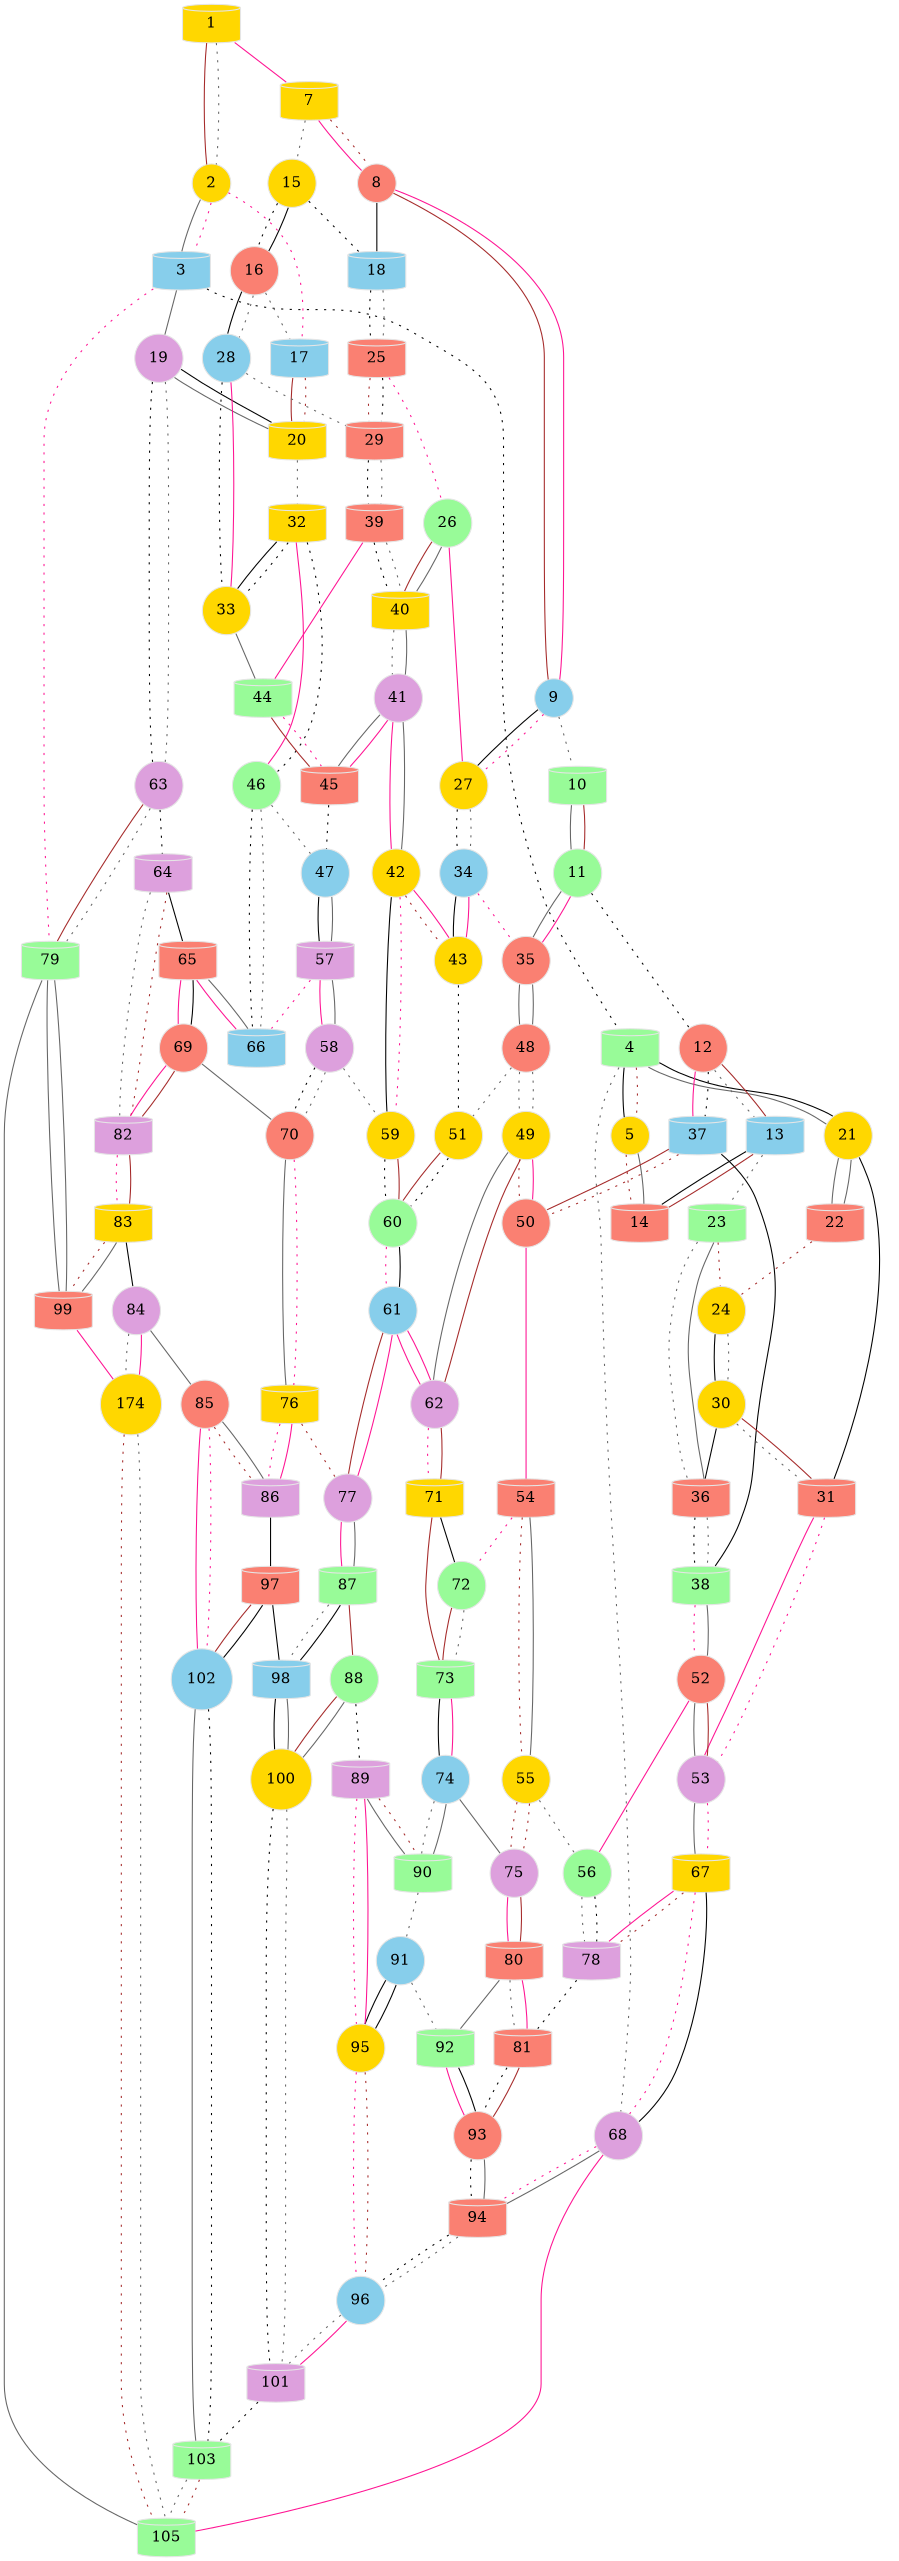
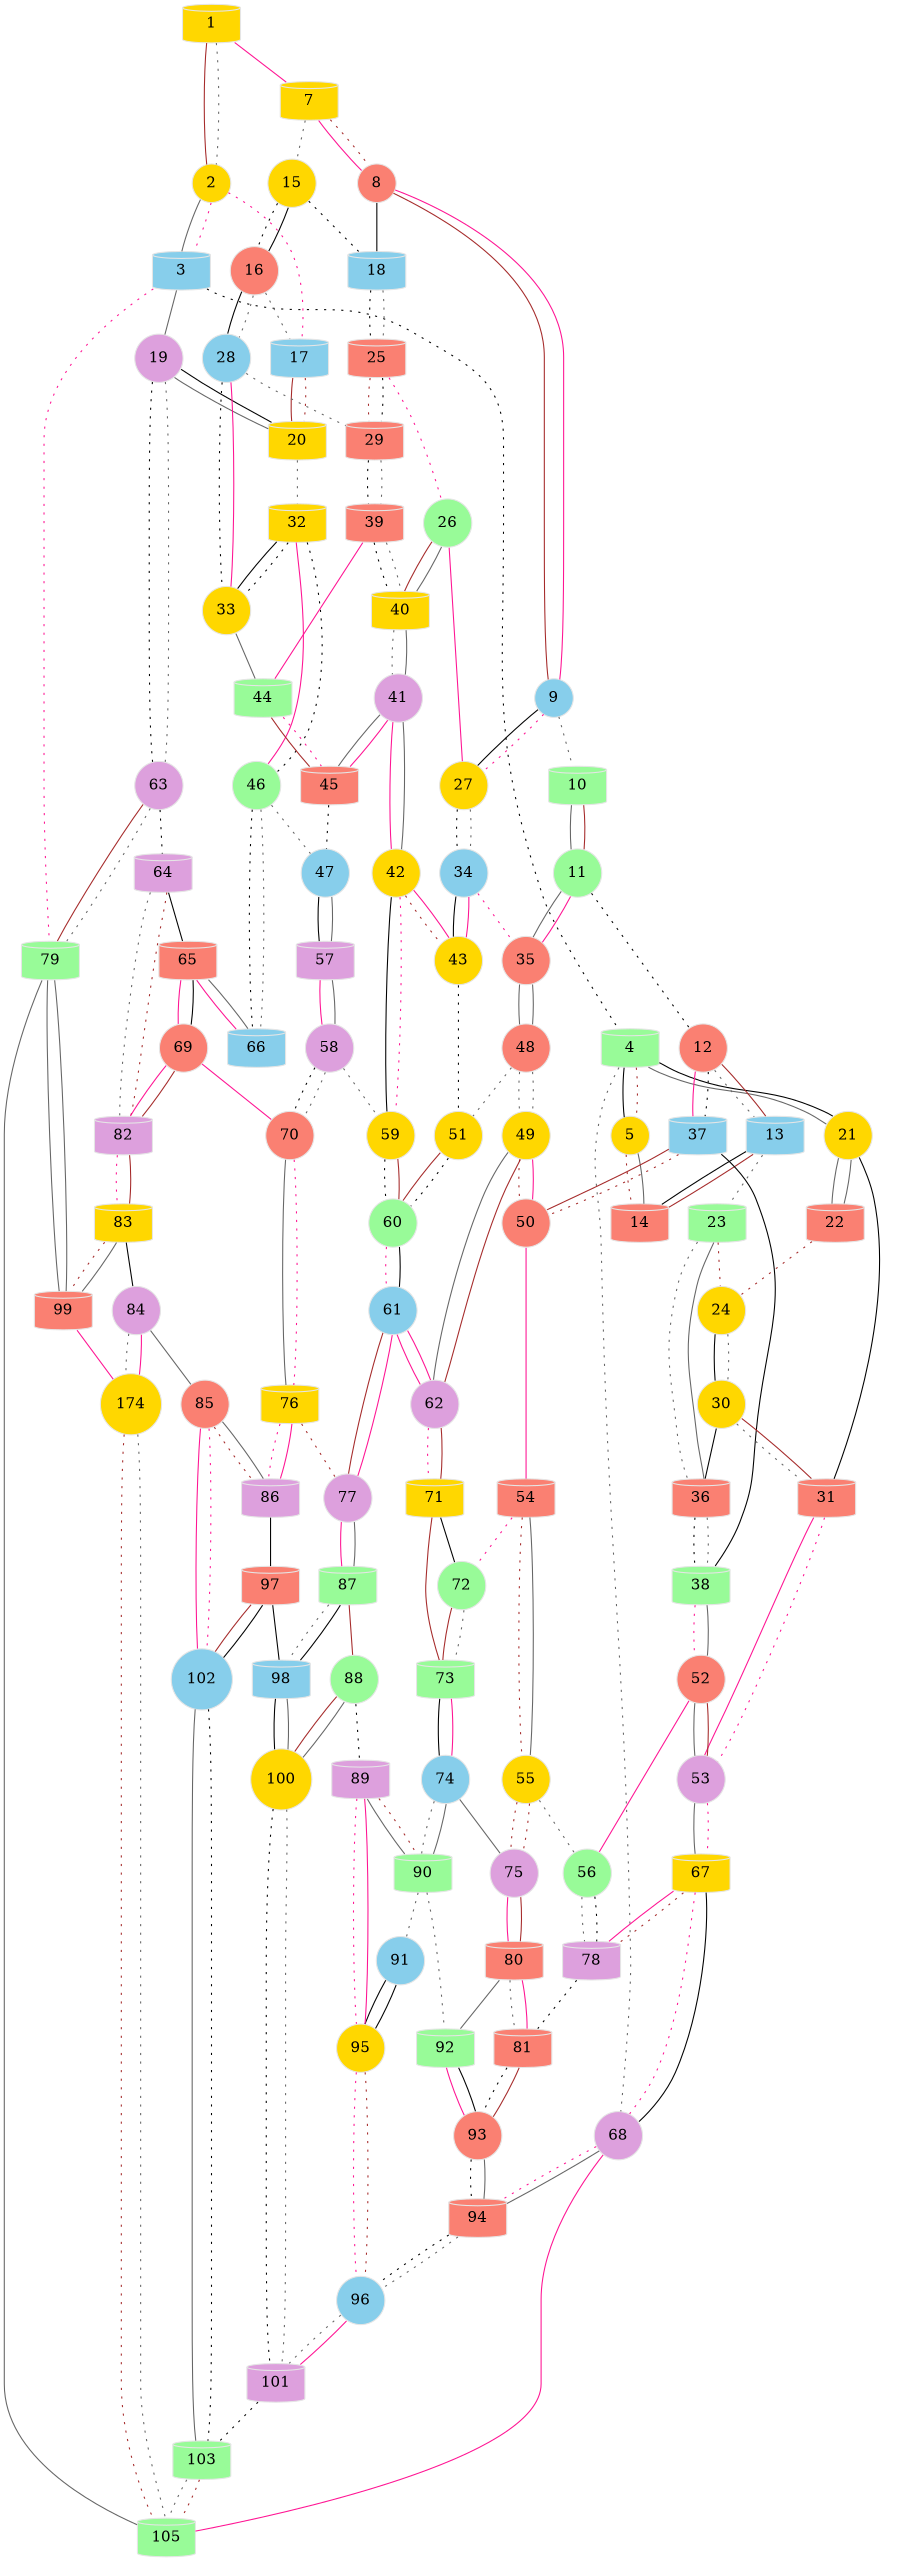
(291, 1004) -> none
(237, 1092) -> (237, 1092)
(424, 2006) -> (438, 1960)
